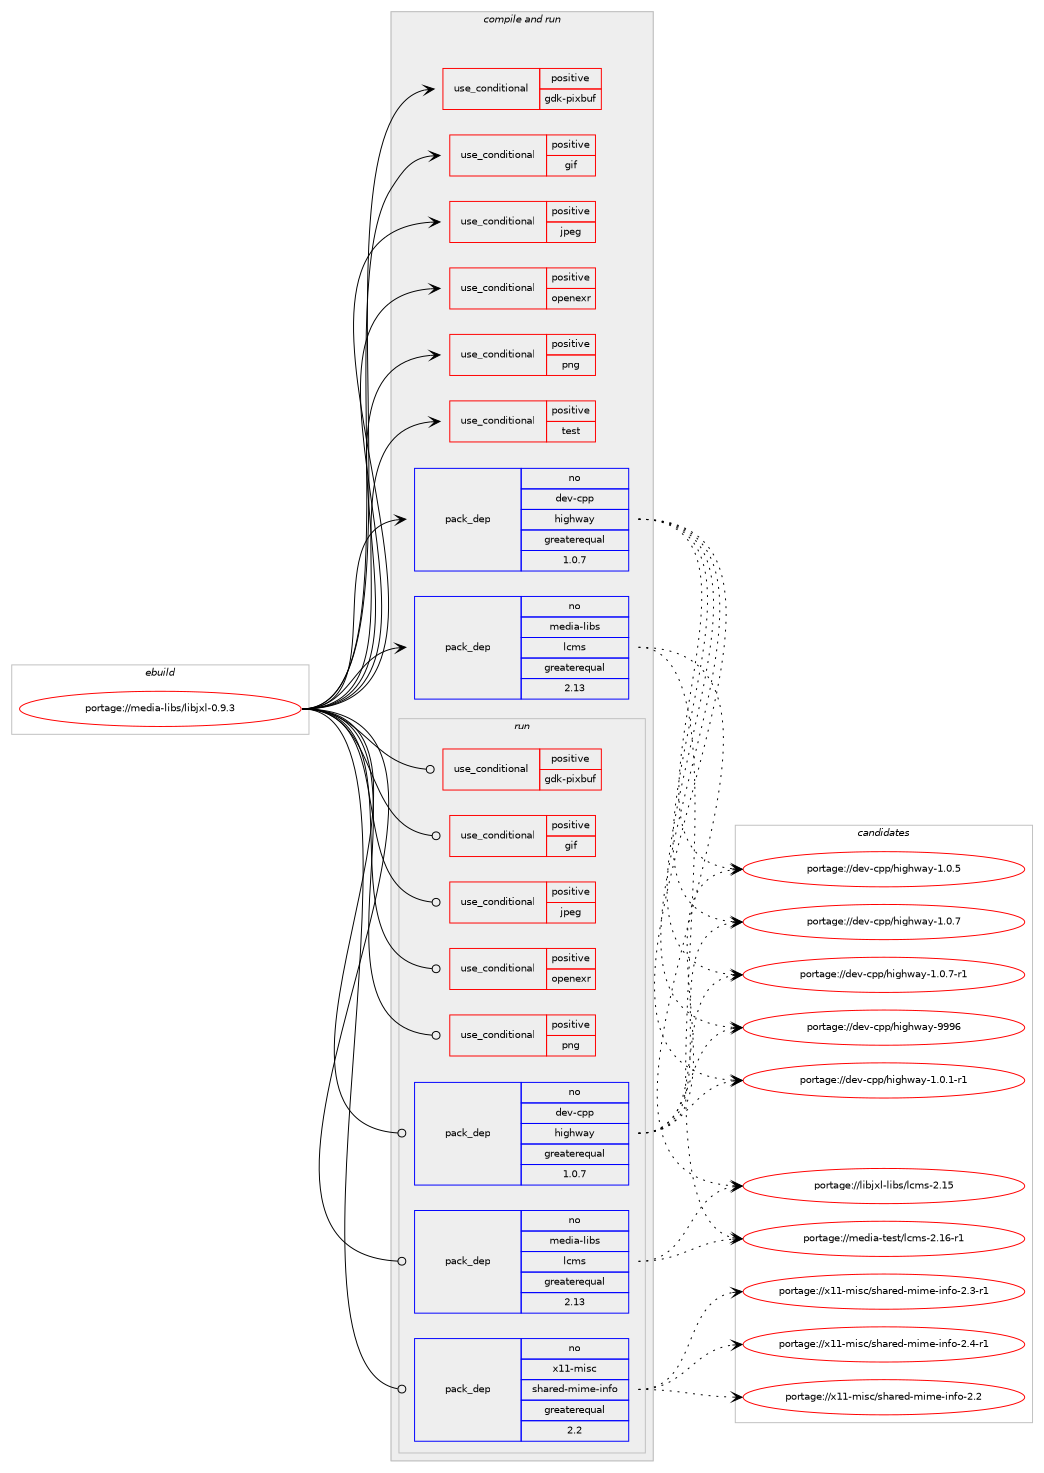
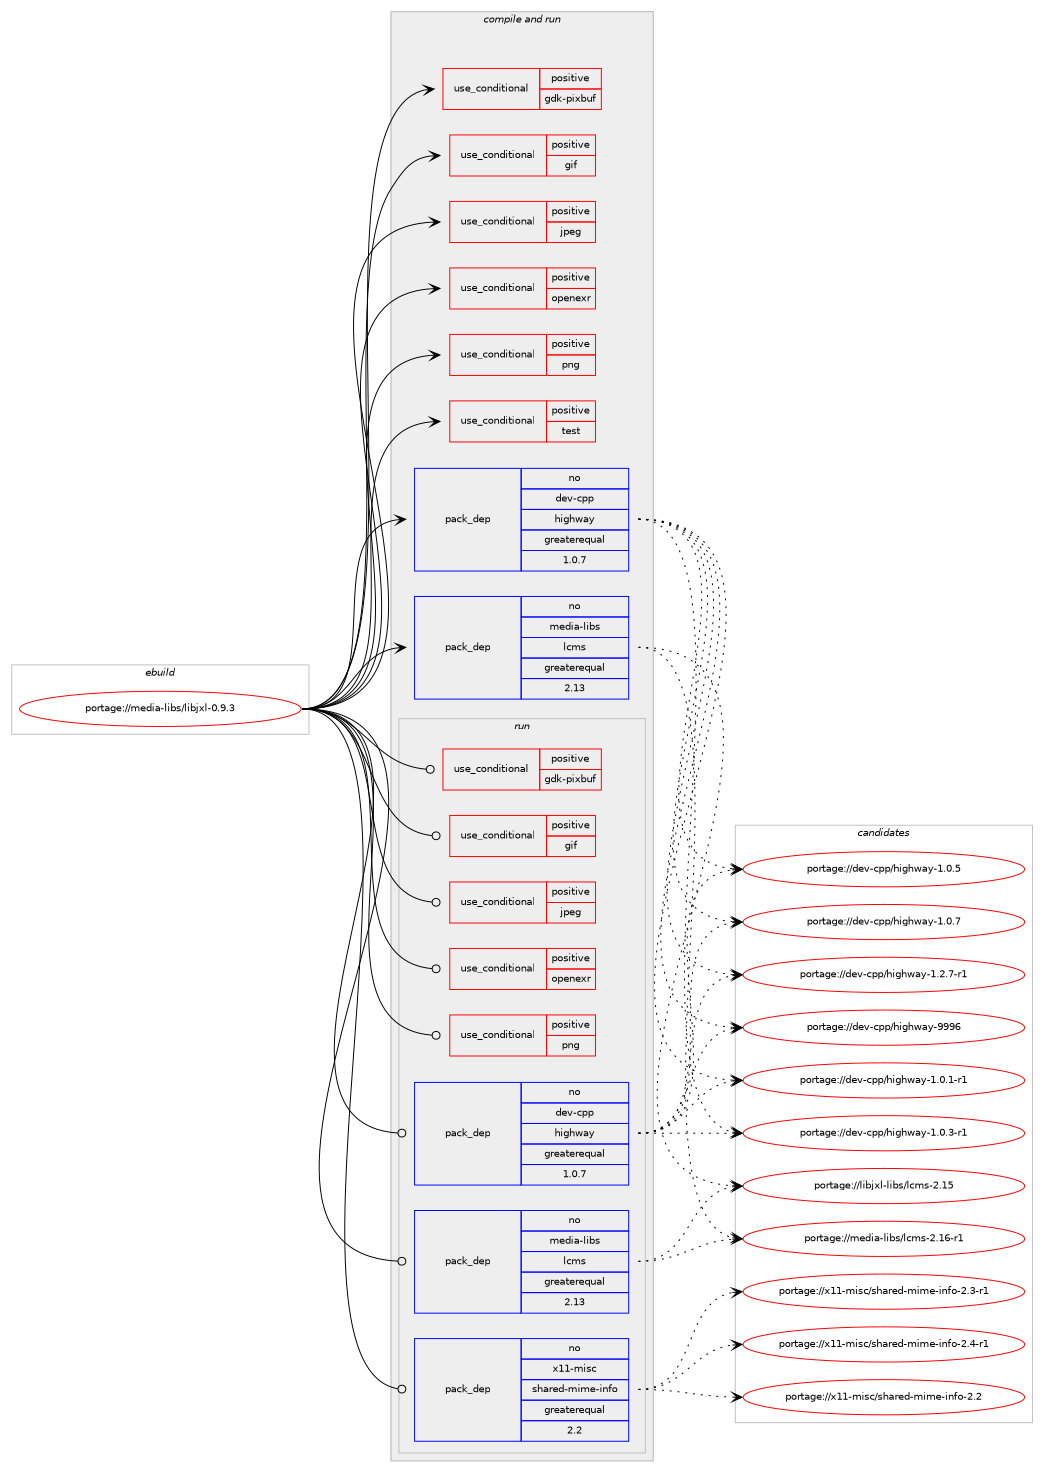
(884, 975) -> (884, 975)
none -> (884, 1133)
(884, 1239) -> (884, 1239)
